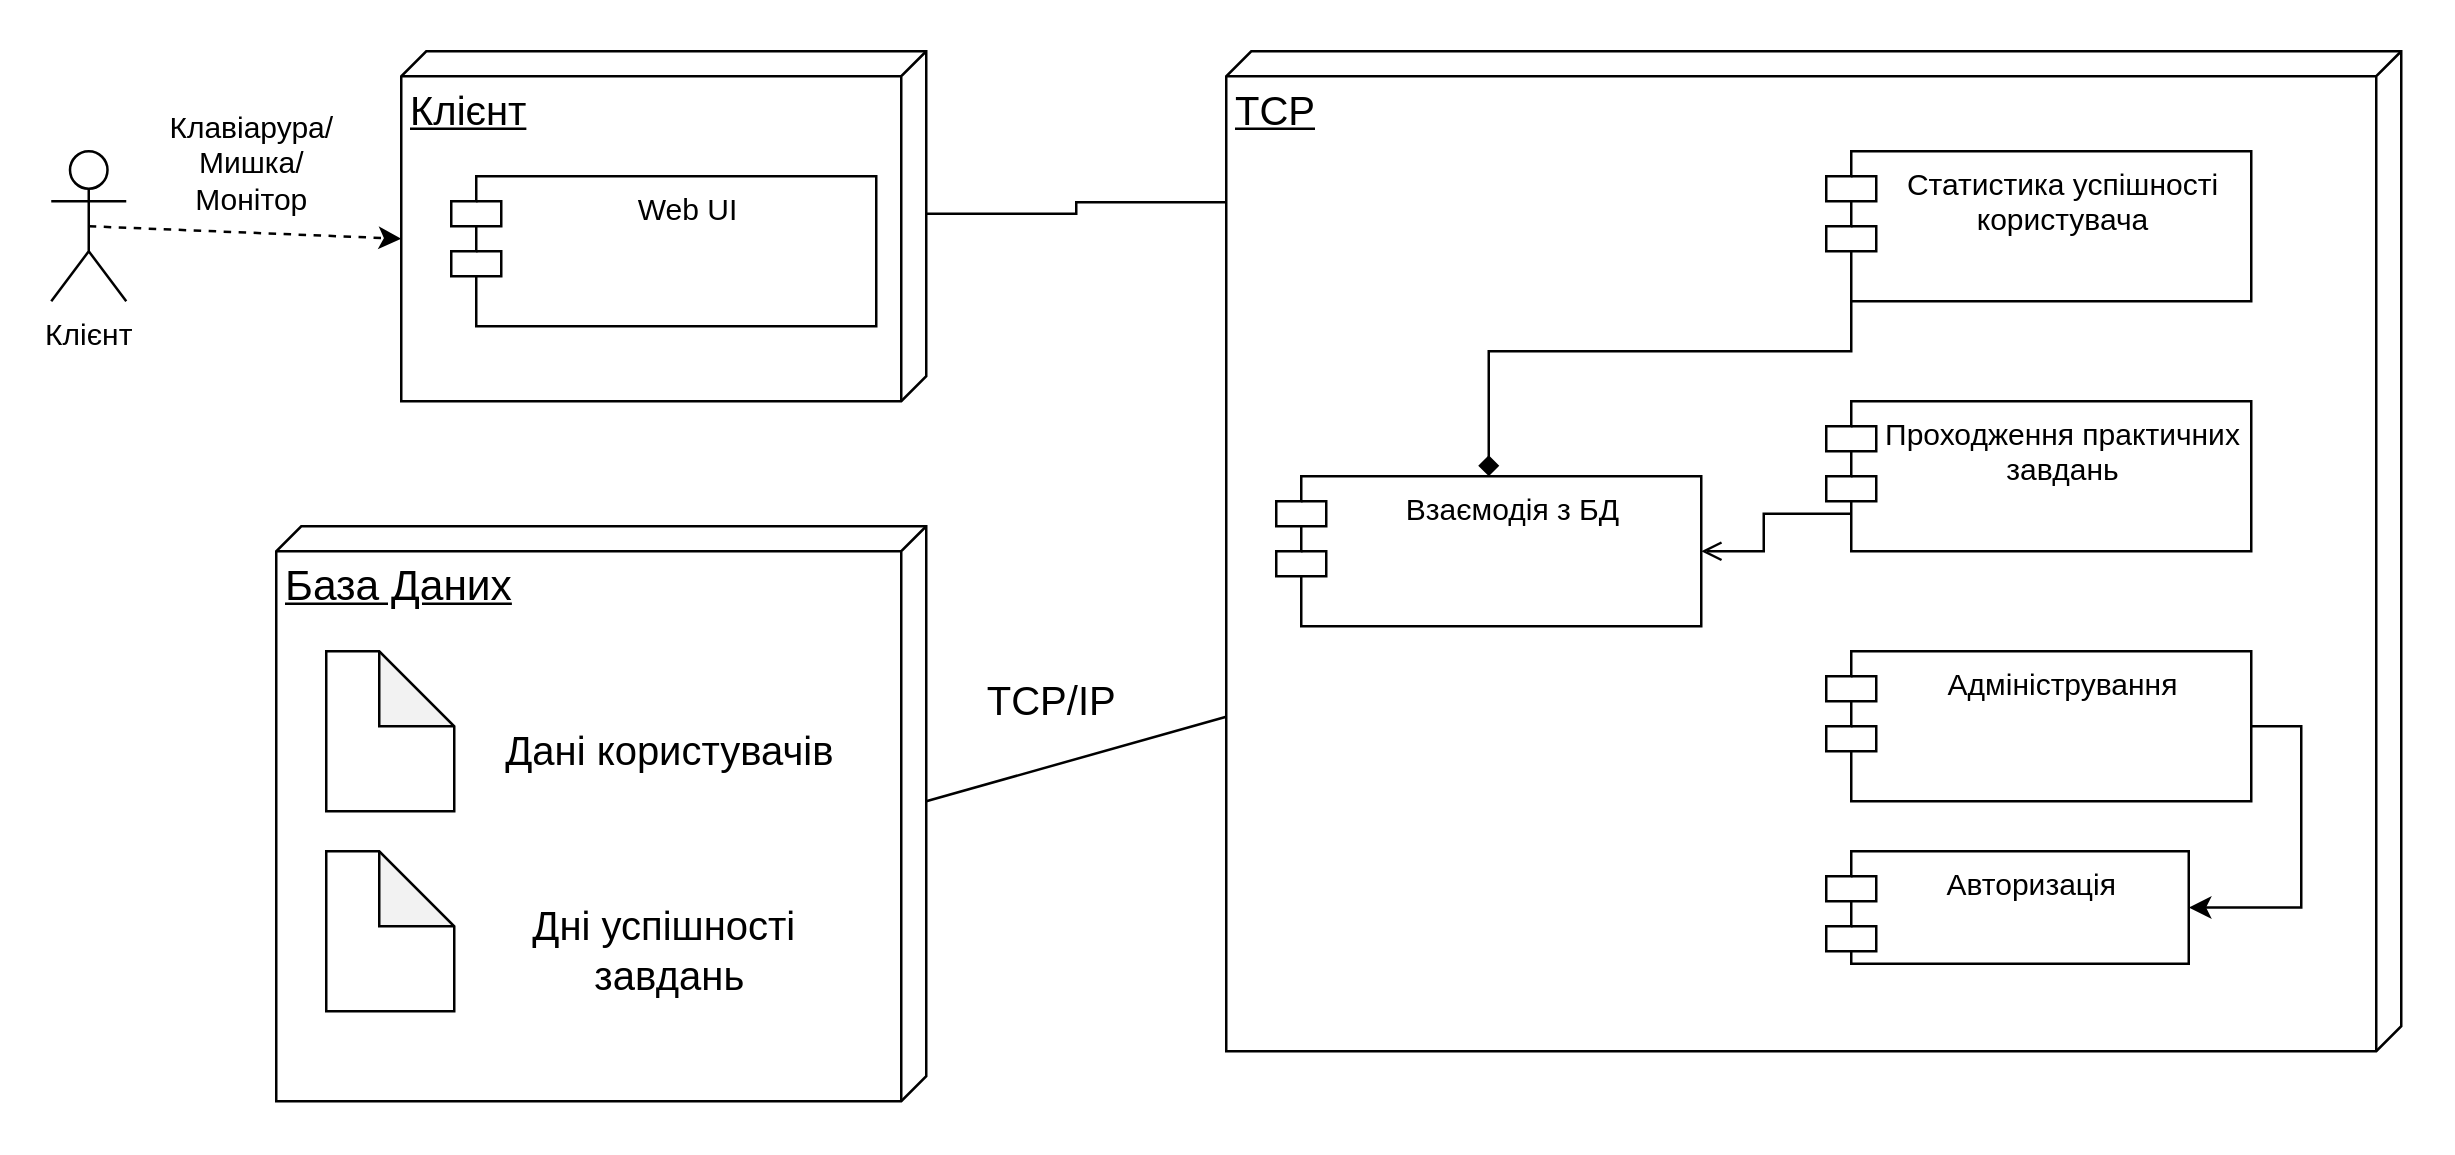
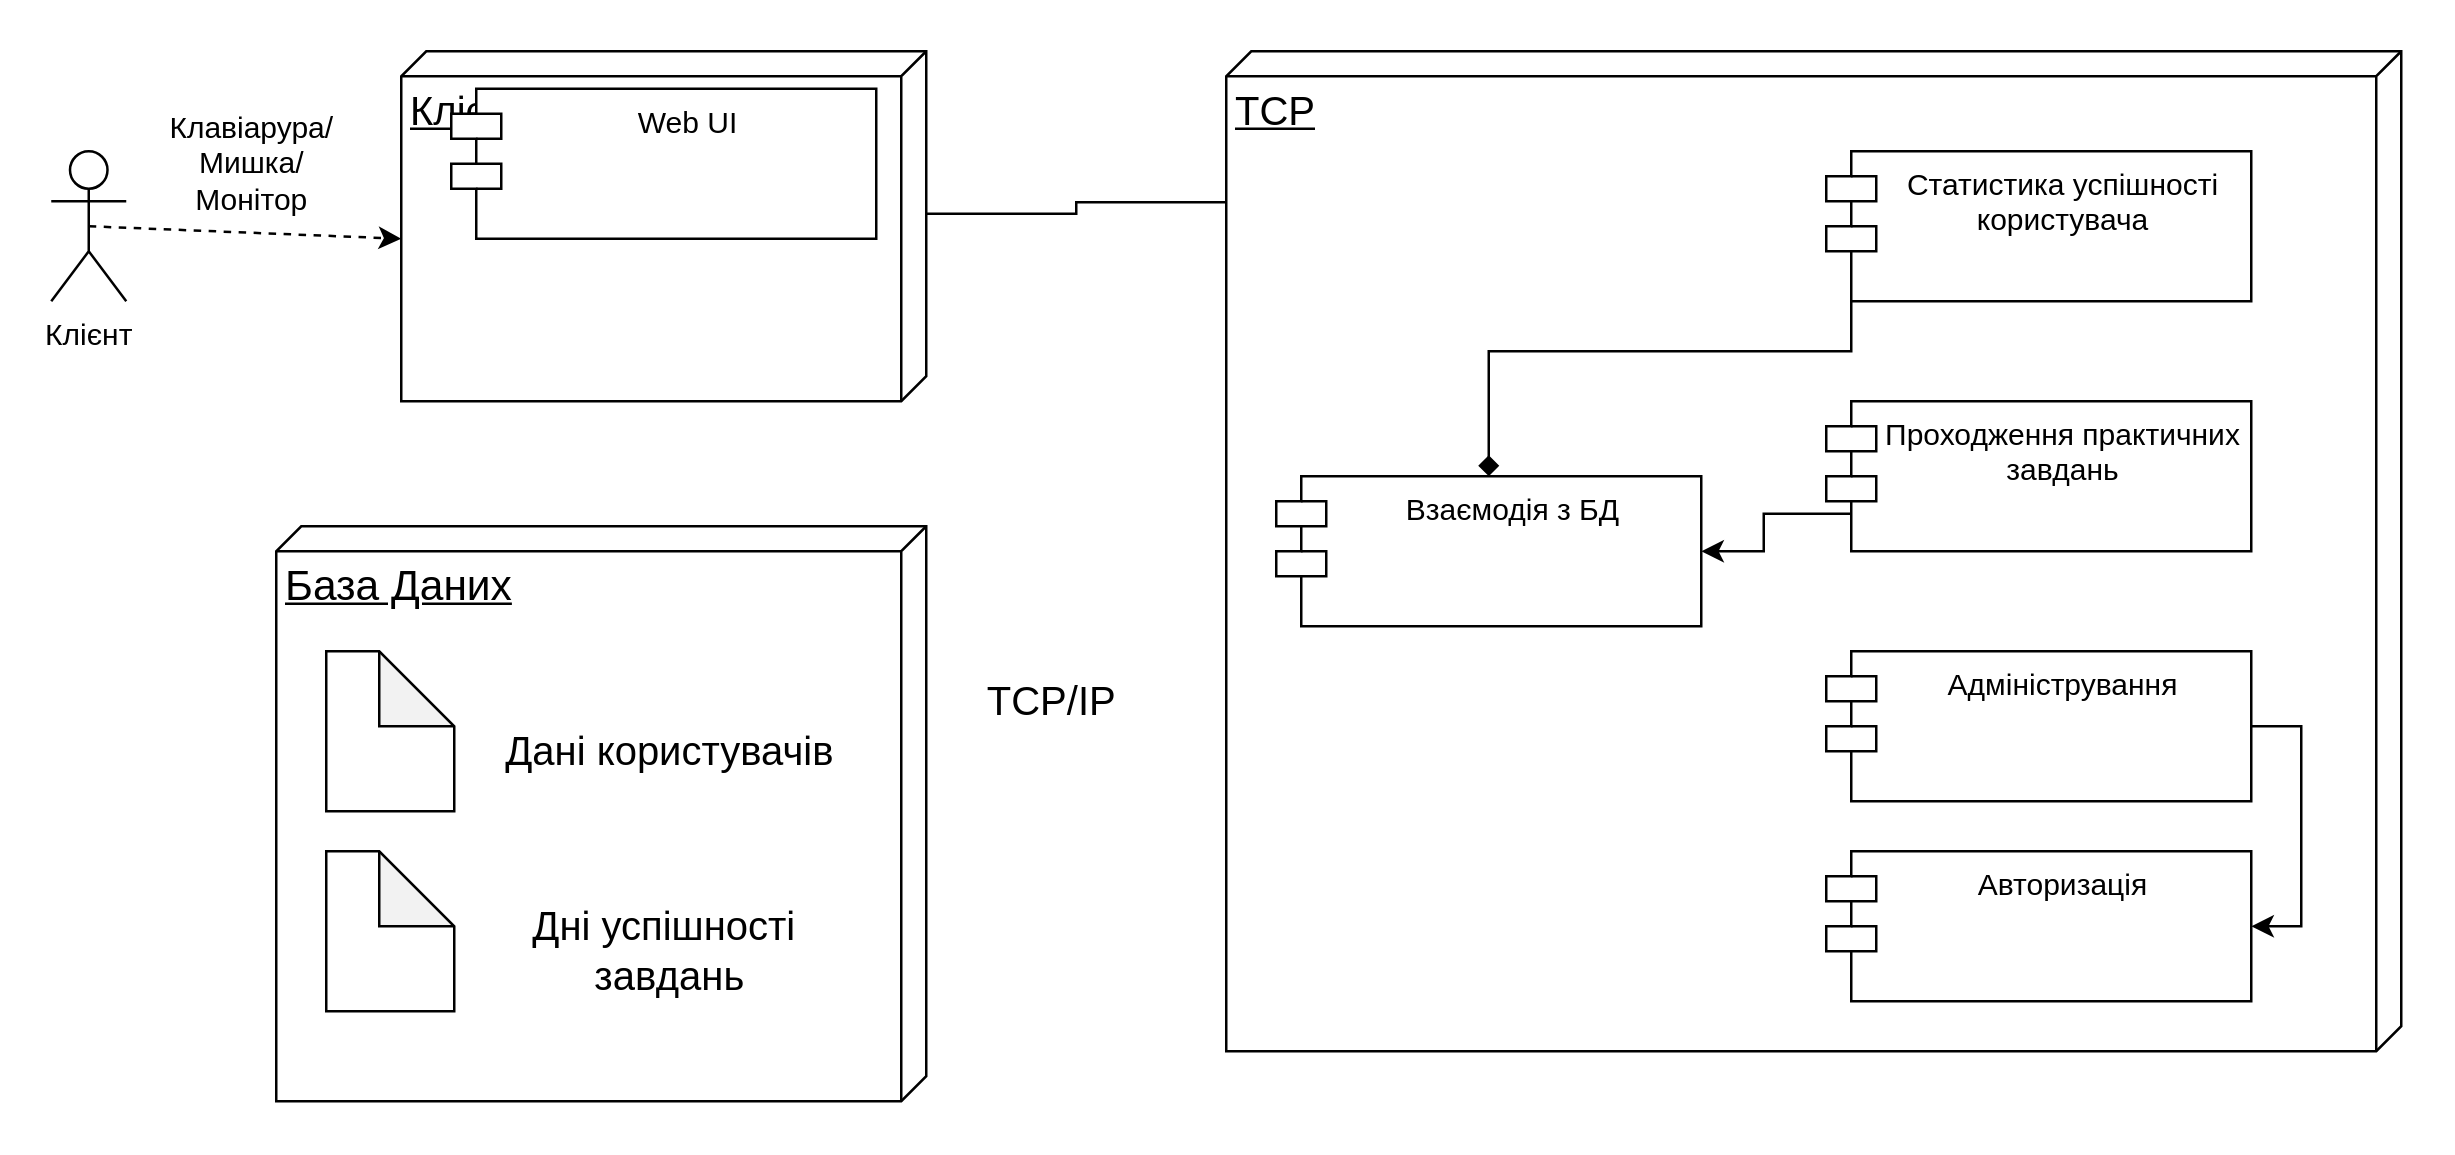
(664, 251) -> (664, 164)
(1715, 551) -> (1719, 551)
(1076, 759) -> none
(2008, 908) -> (2039, 926)
